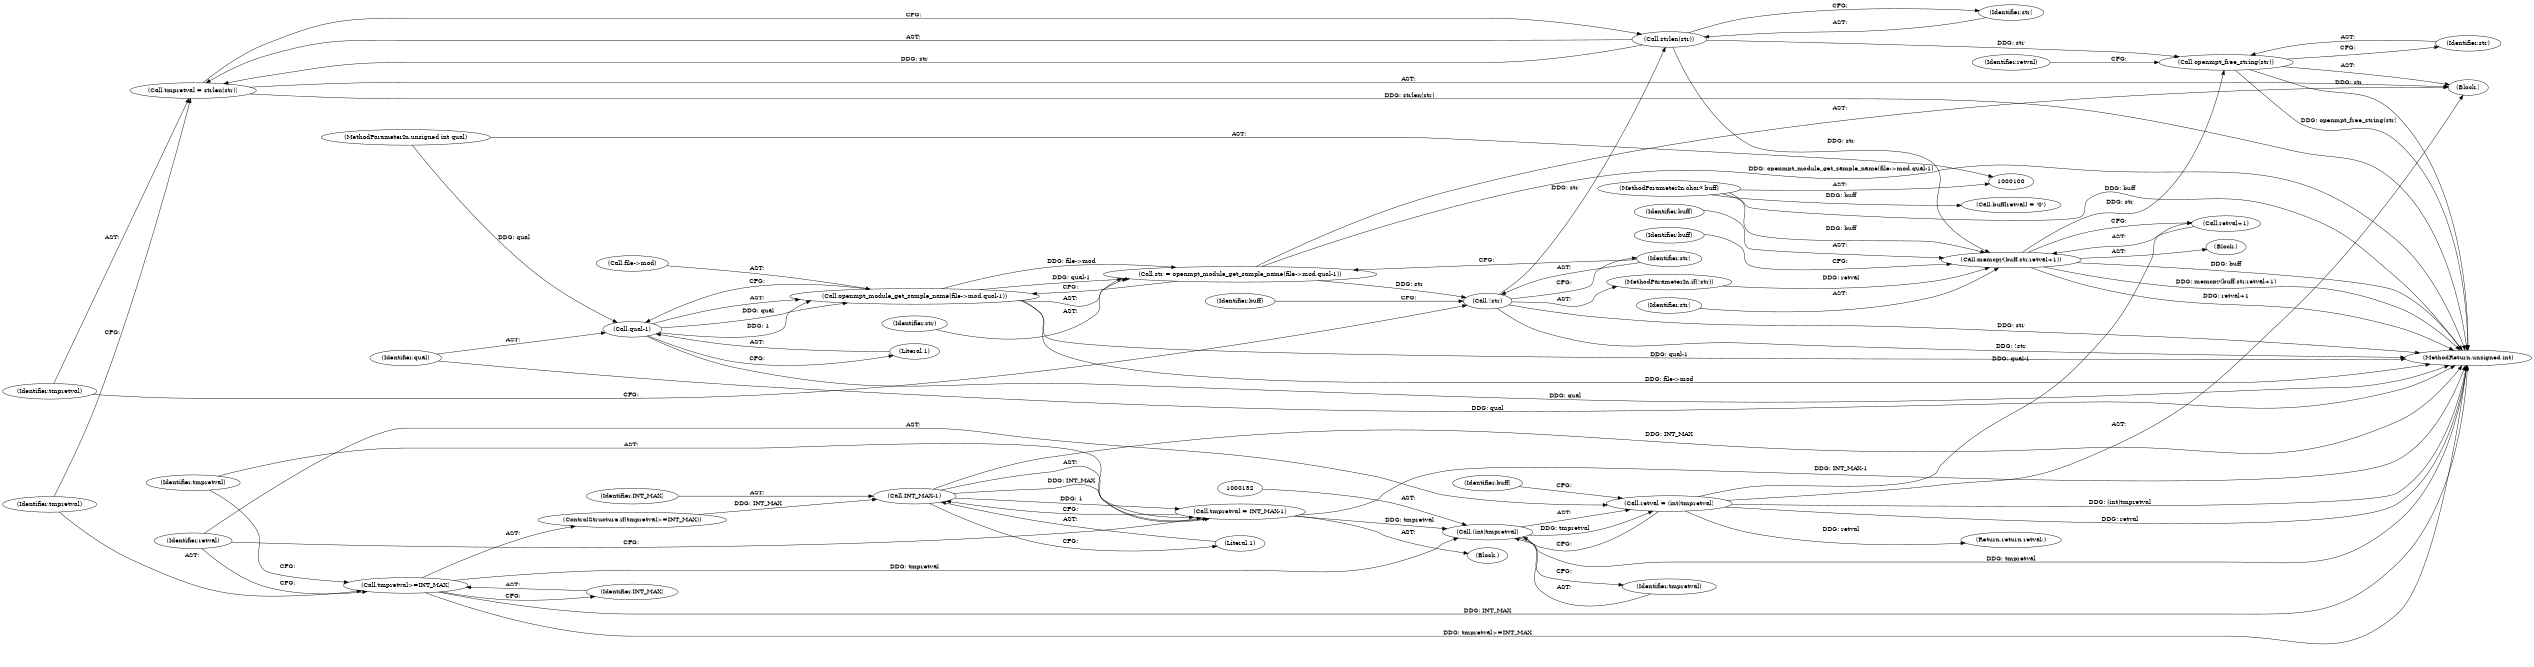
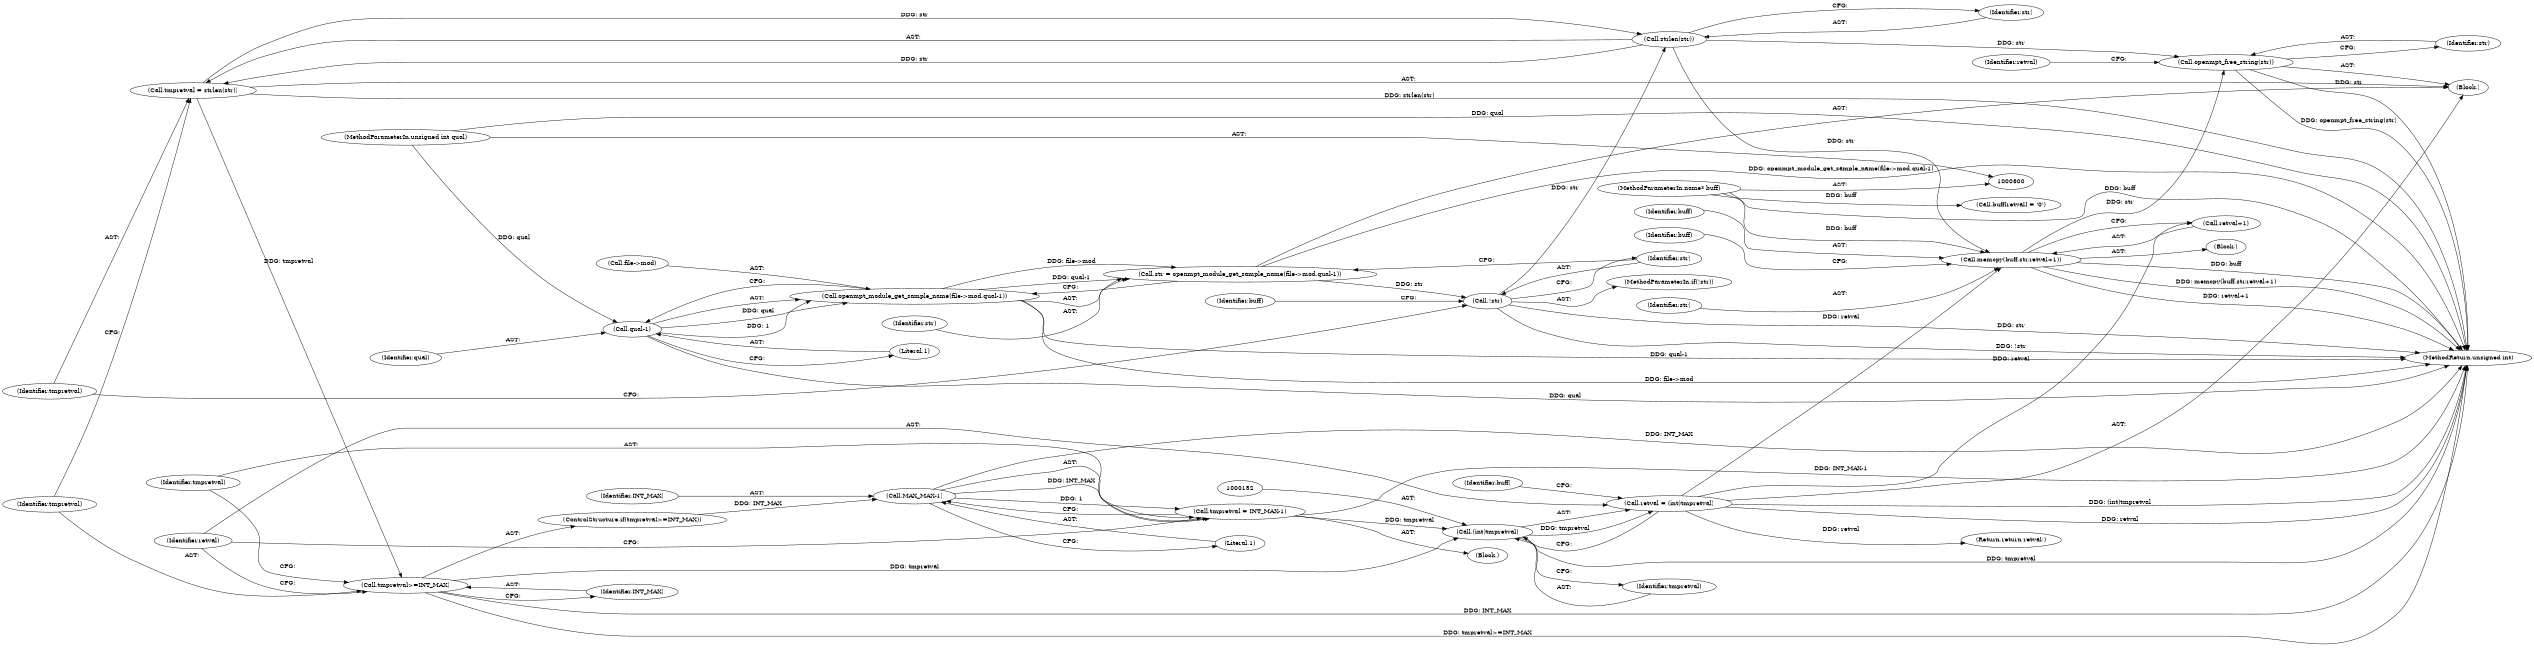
(915, 15) -> (915, 15)
(2011, 182) -> (2011, 182)
(1669, 188) -> (1669, 188)
(1855, 288) -> (1842, 387)
none -> (299, 336)
(2011, 359) -> (2011, 359)
(1447, 411) -> (1509, 117)
(915, 496) -> (915, 496)
